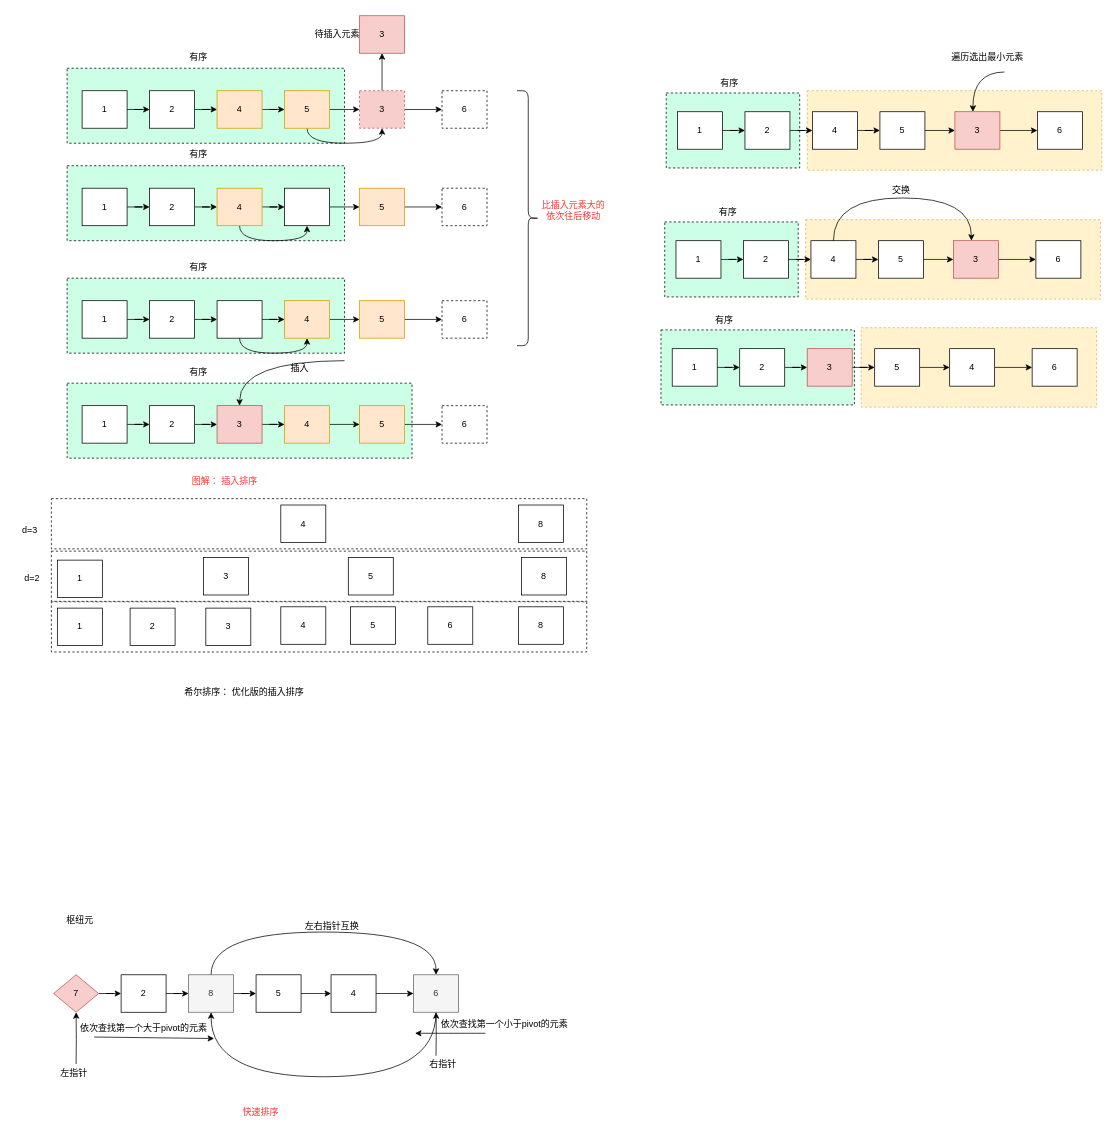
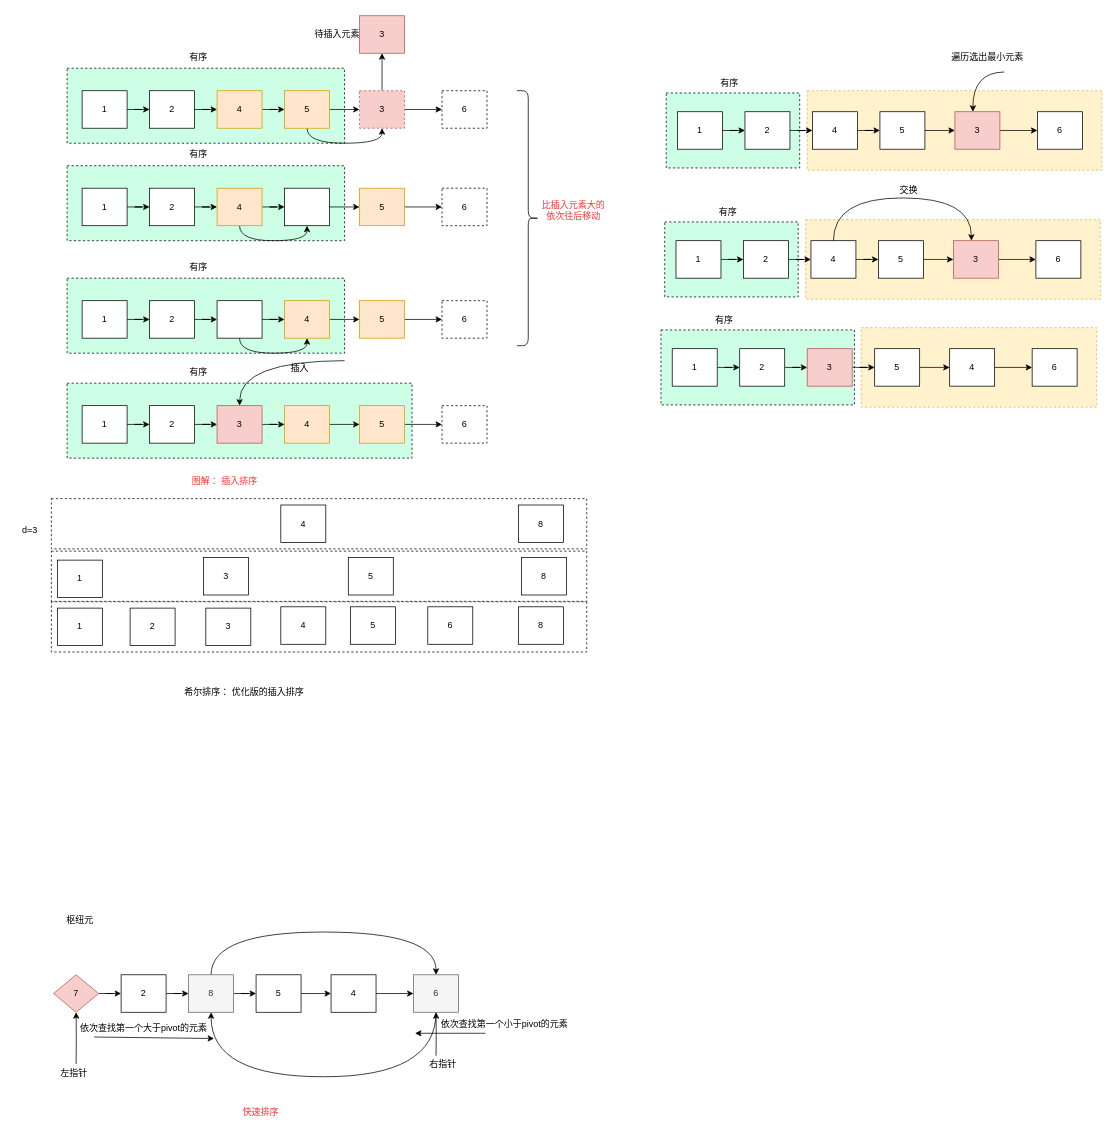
(901, 190) -> (909, 190)
(32, 579) -> none
(332, 927) -> none
